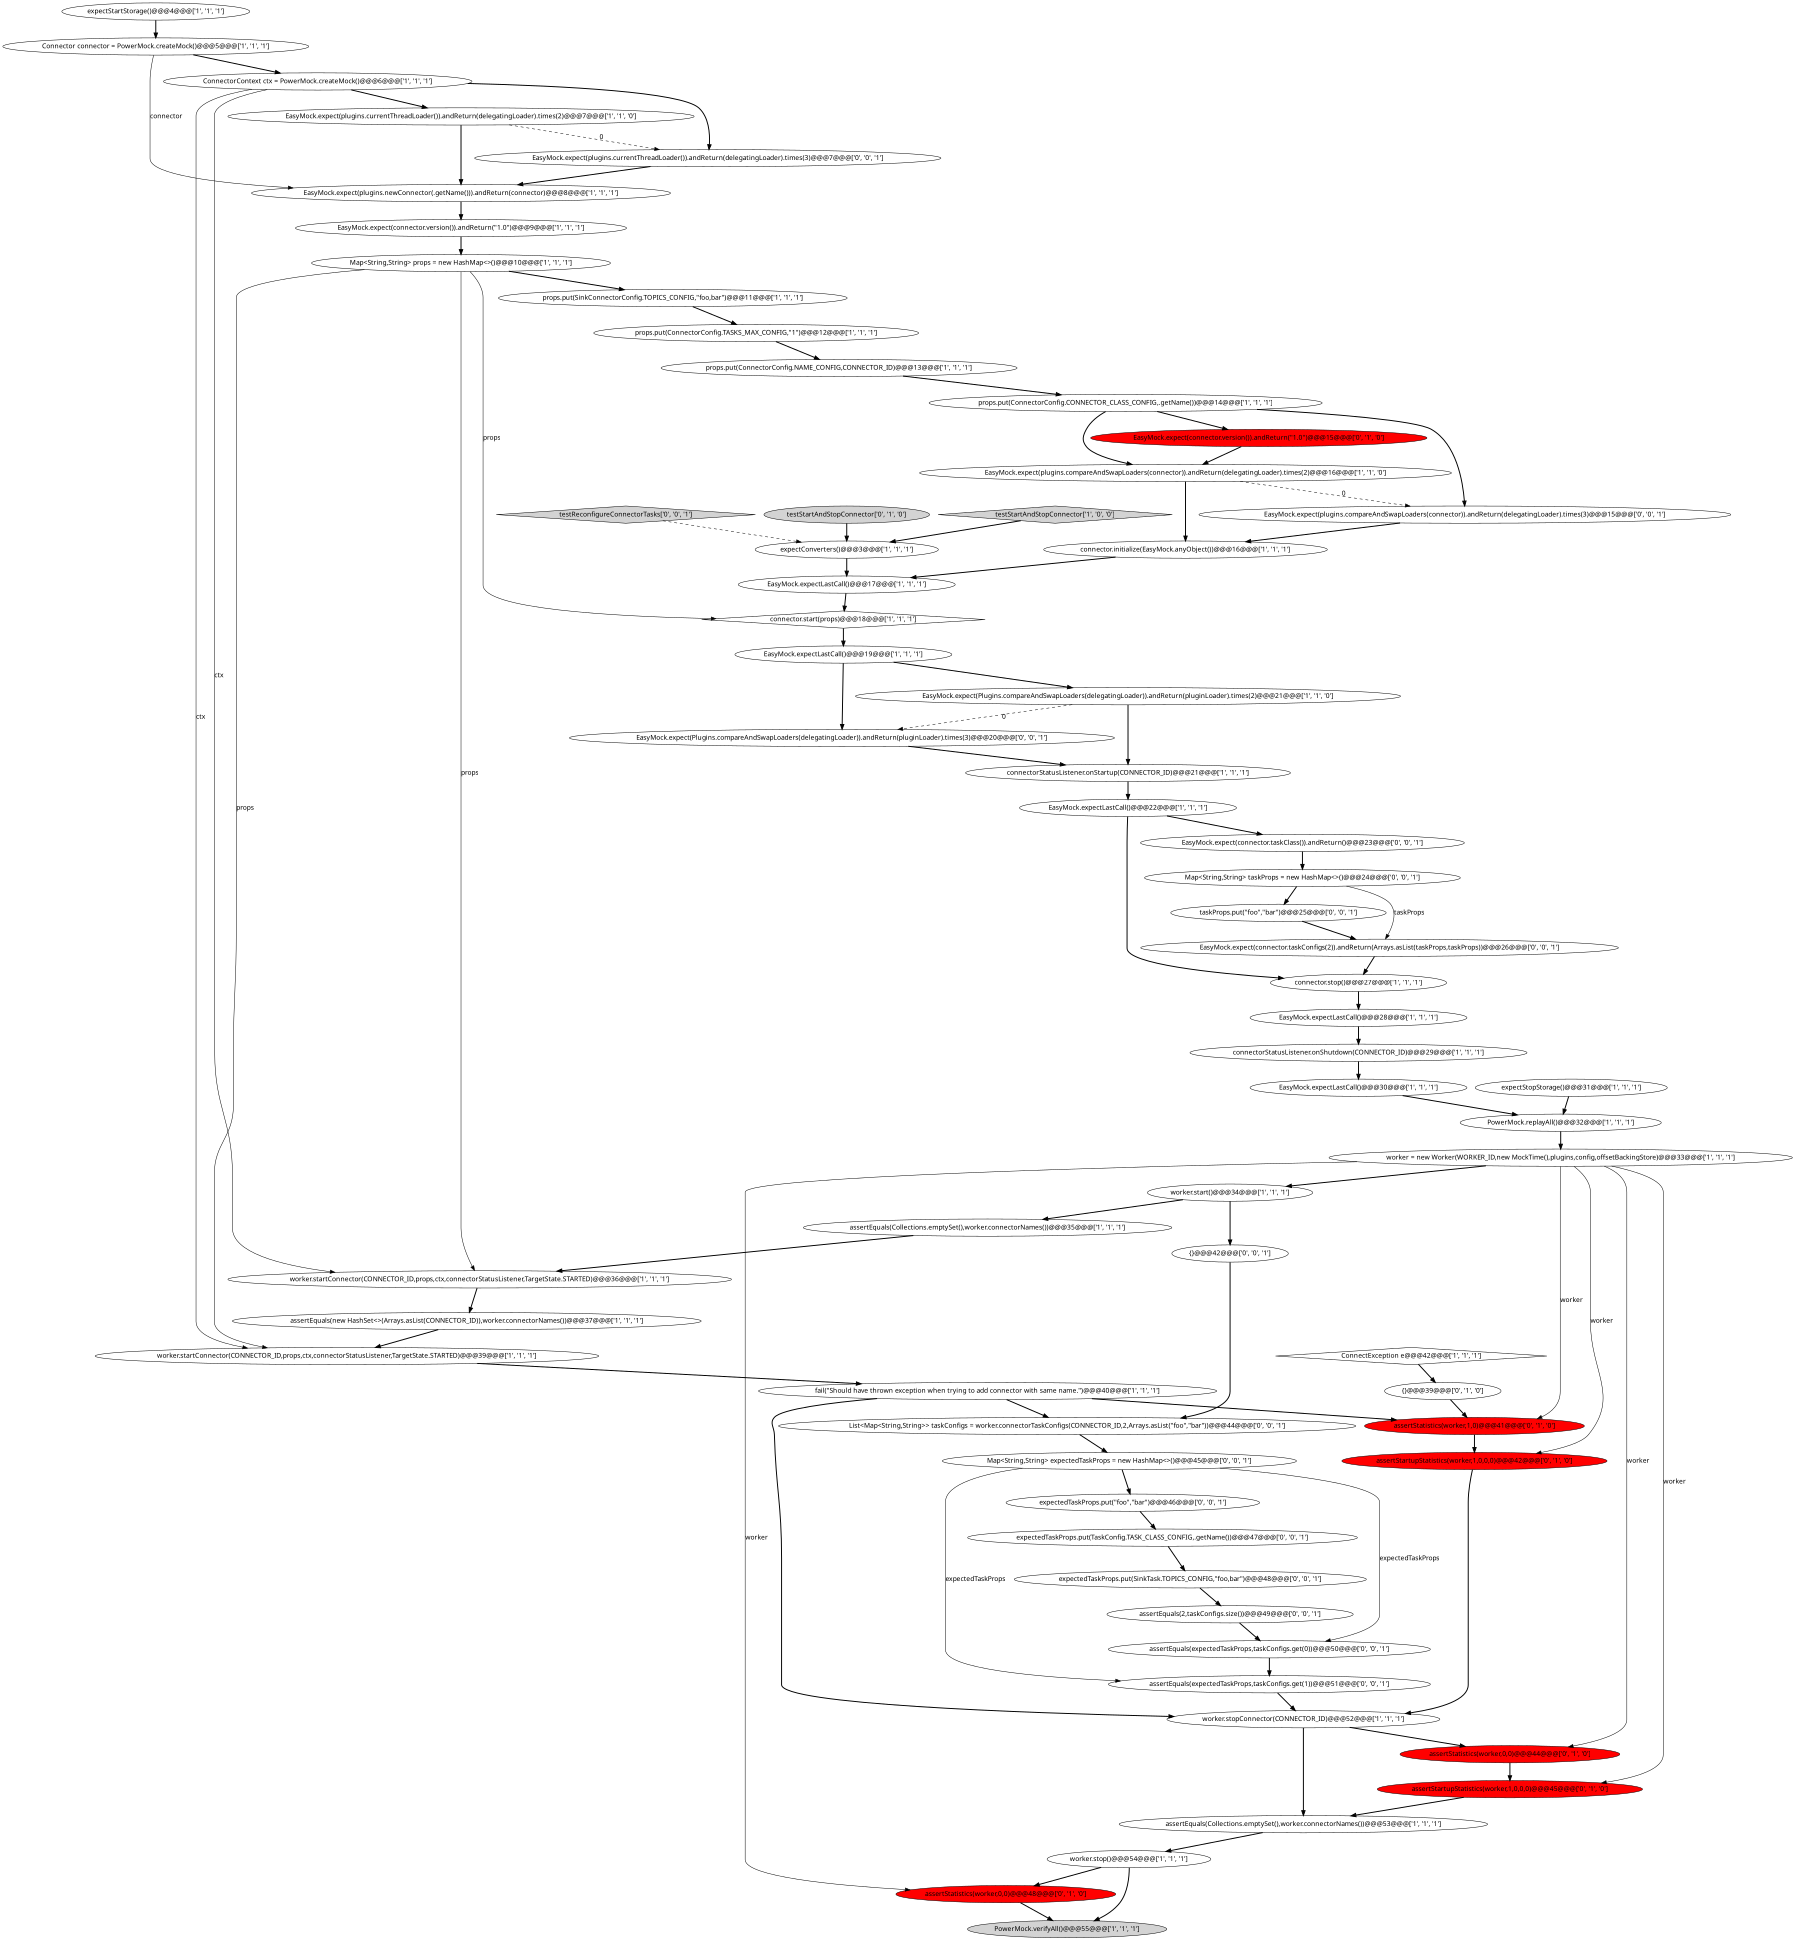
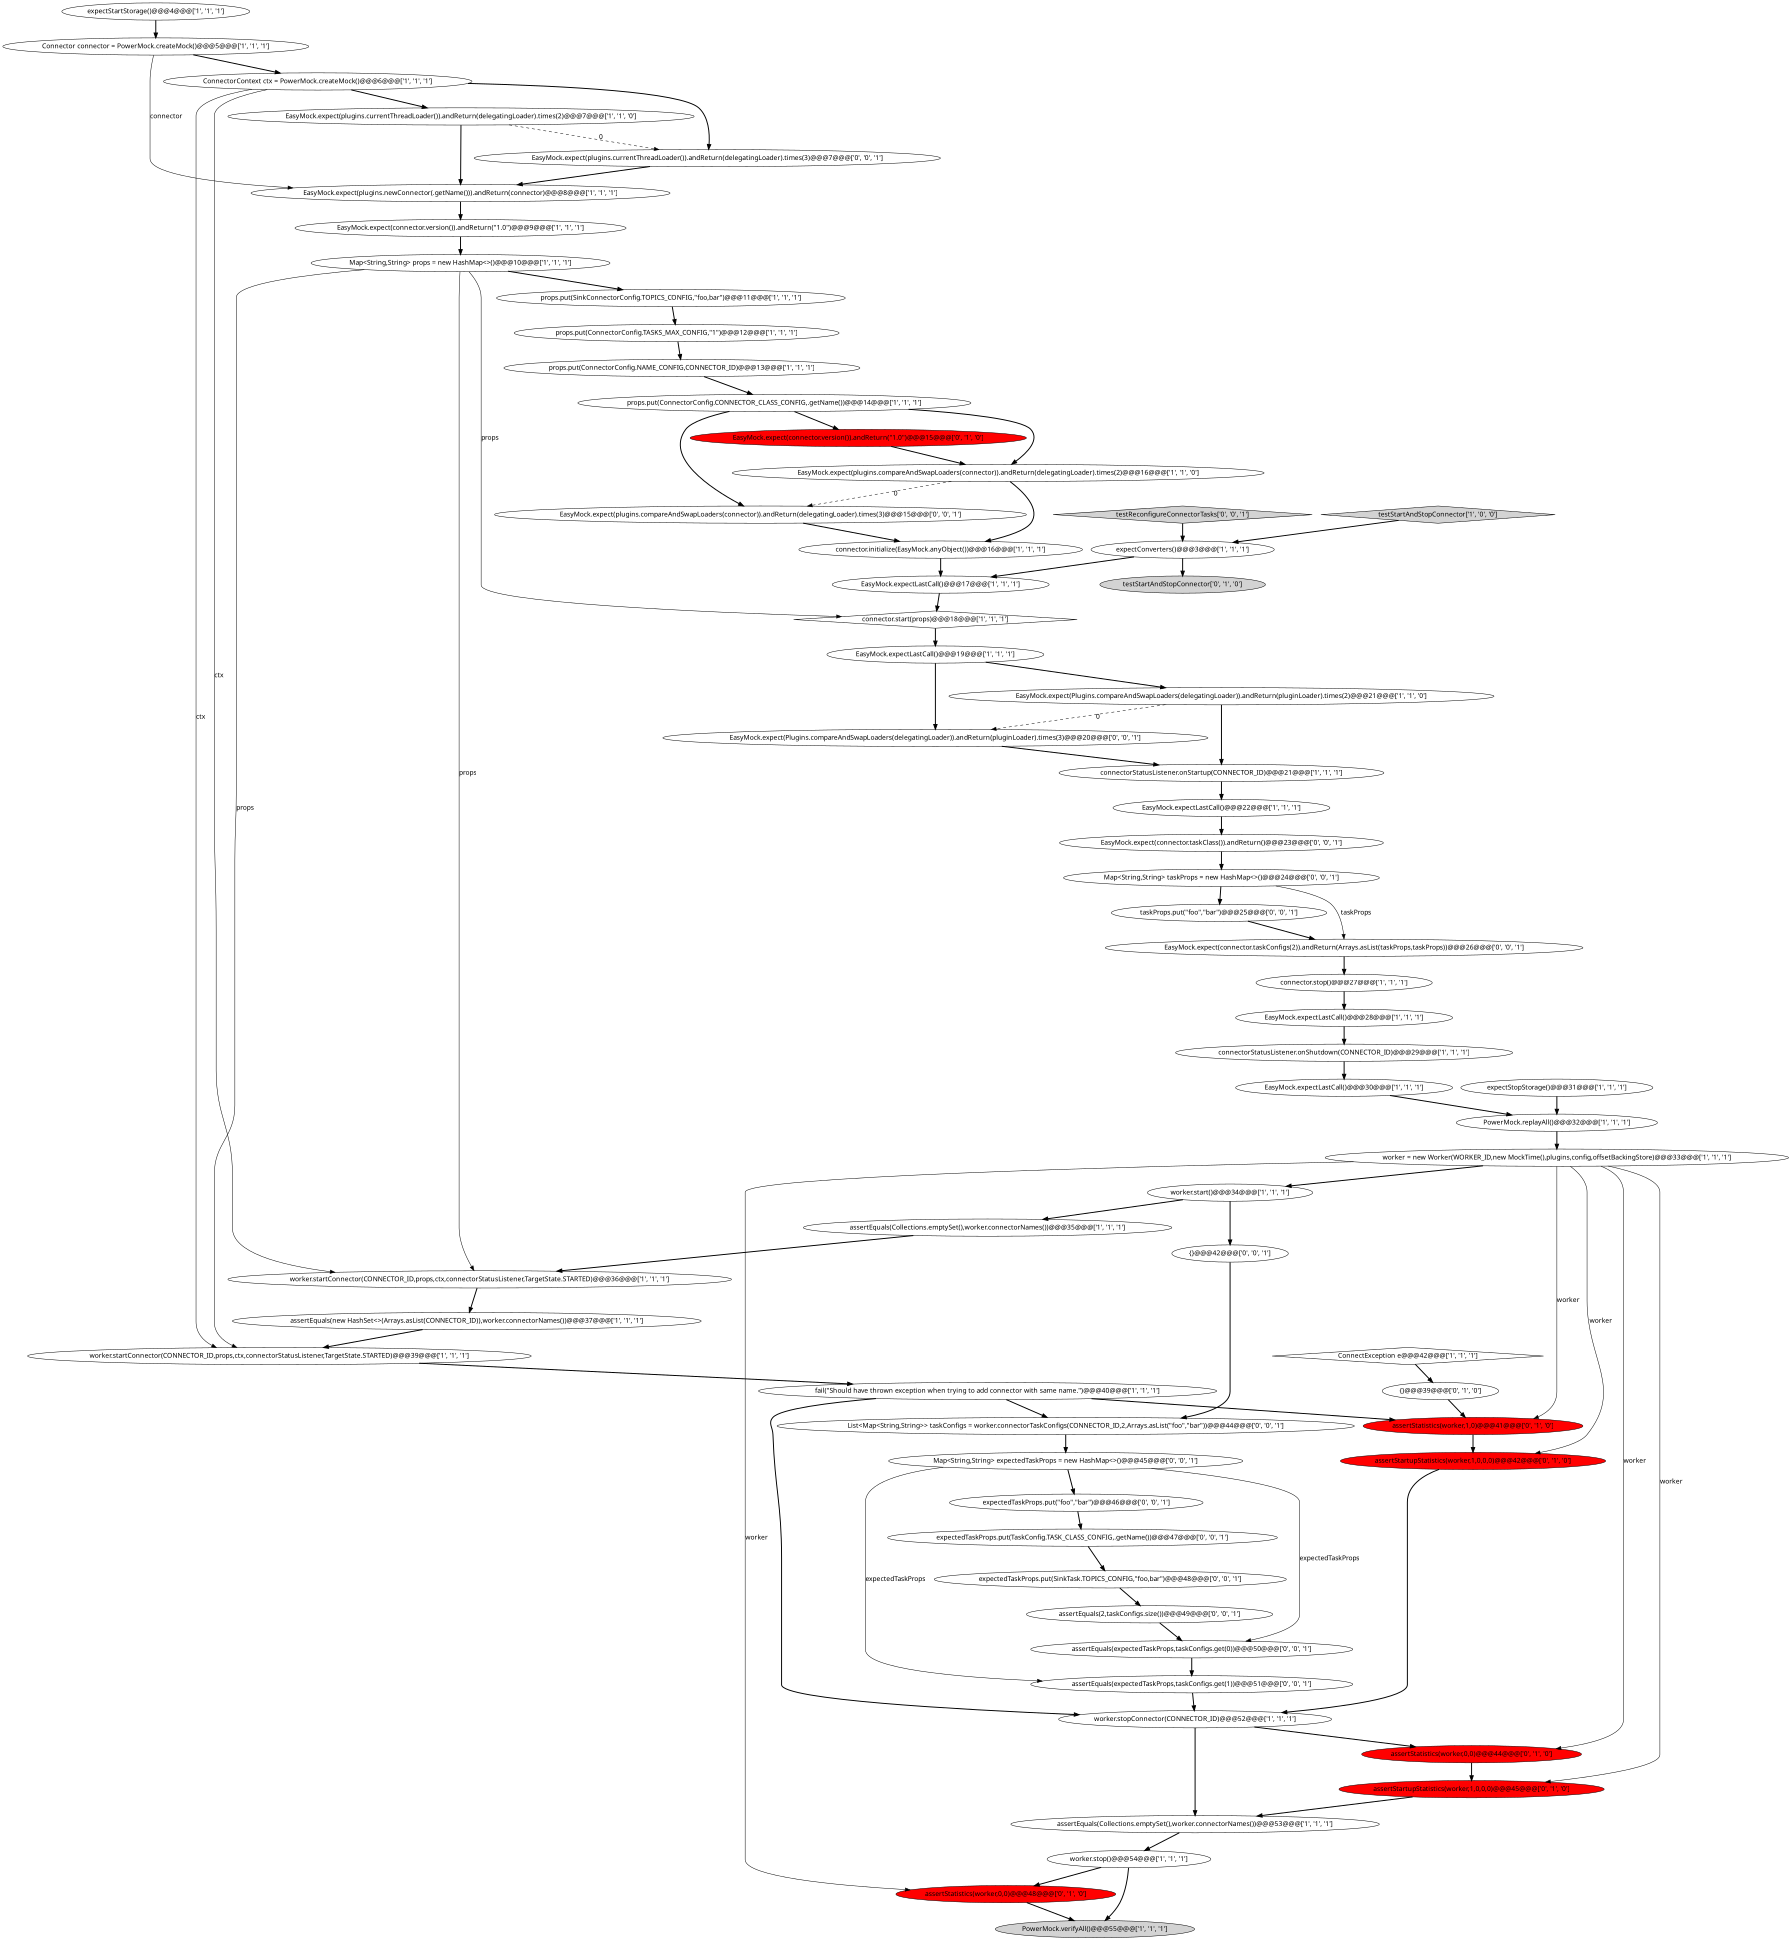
(847, 530) -> (1183, 565)
(730, 531) -> (1183, 530)
(1136, 956) -> none
